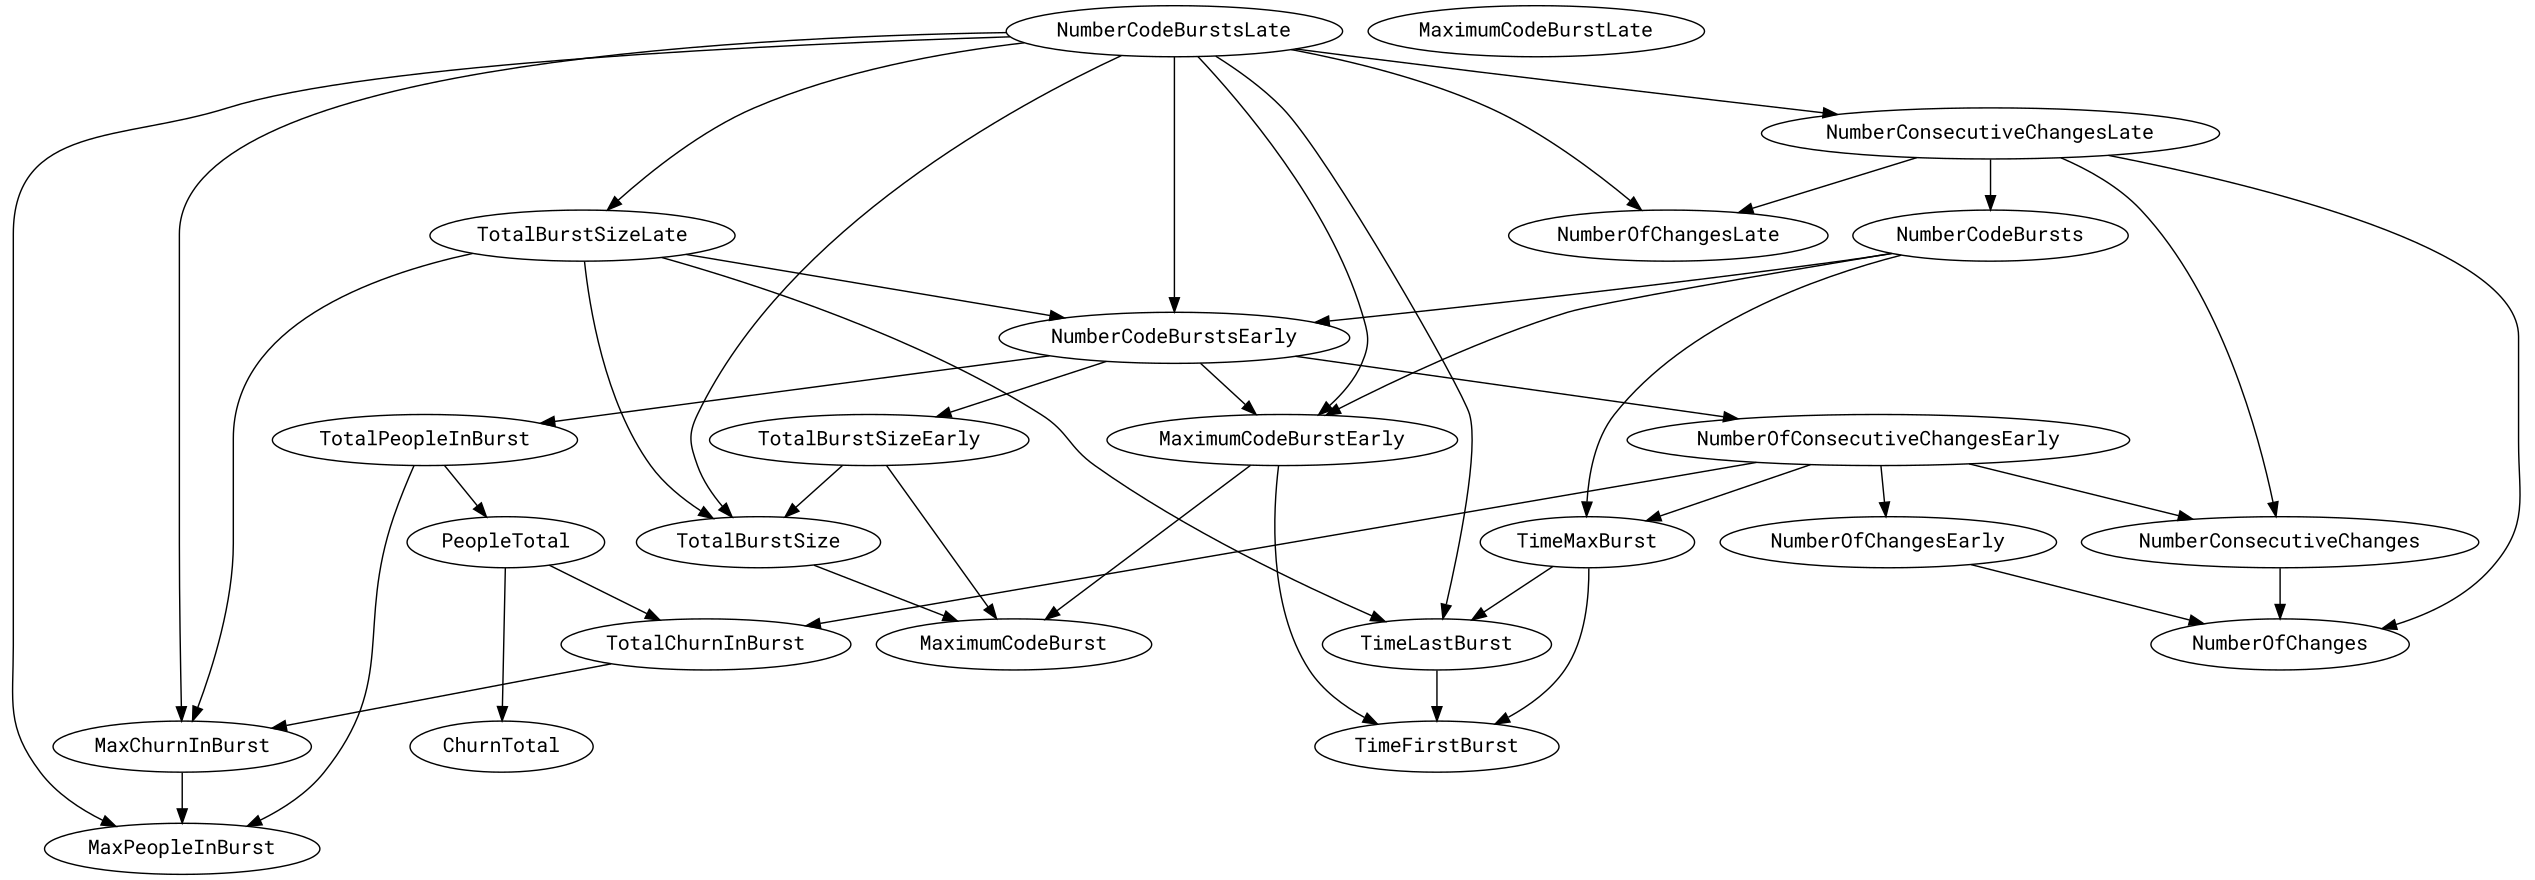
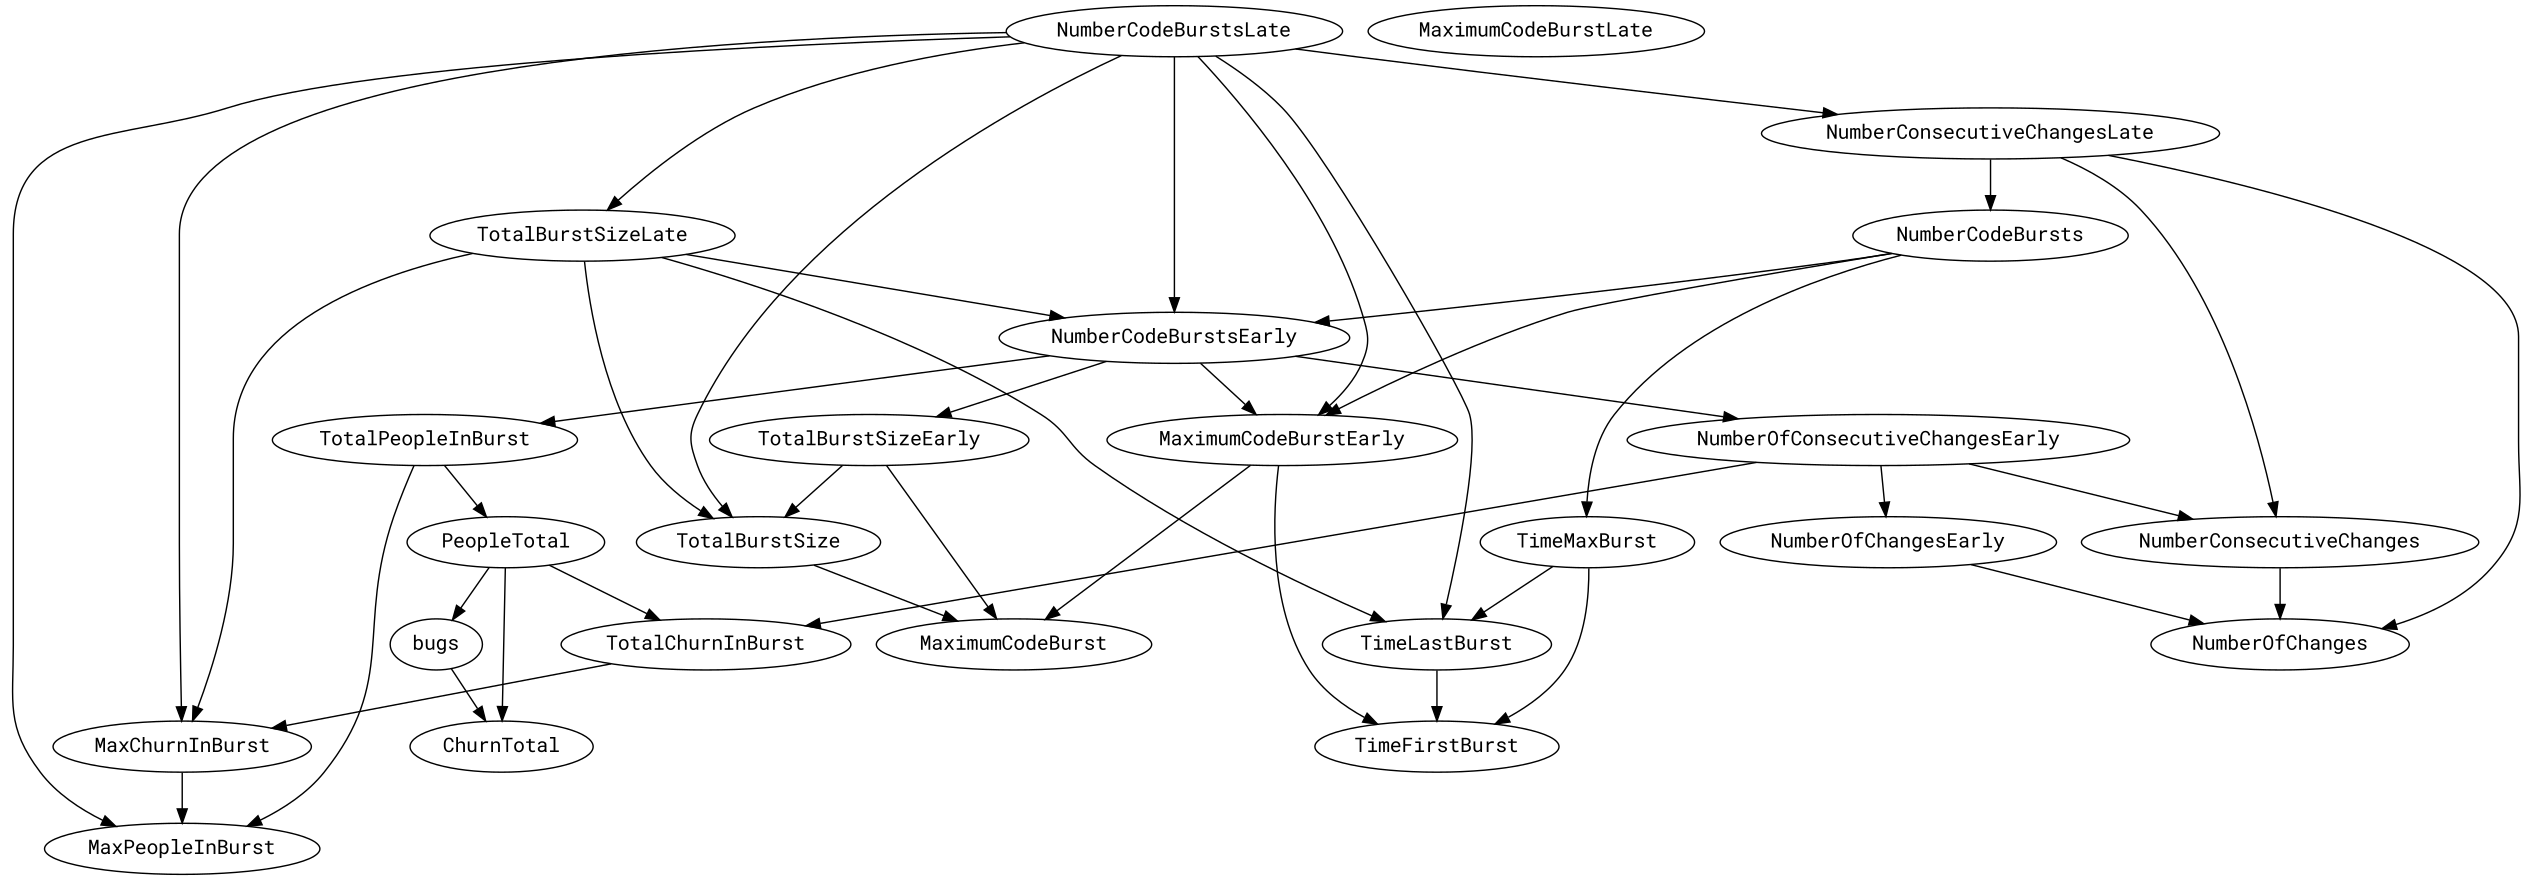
(1668, 236) -> none
(1735, 490) -> none
none -> (436, 644)
